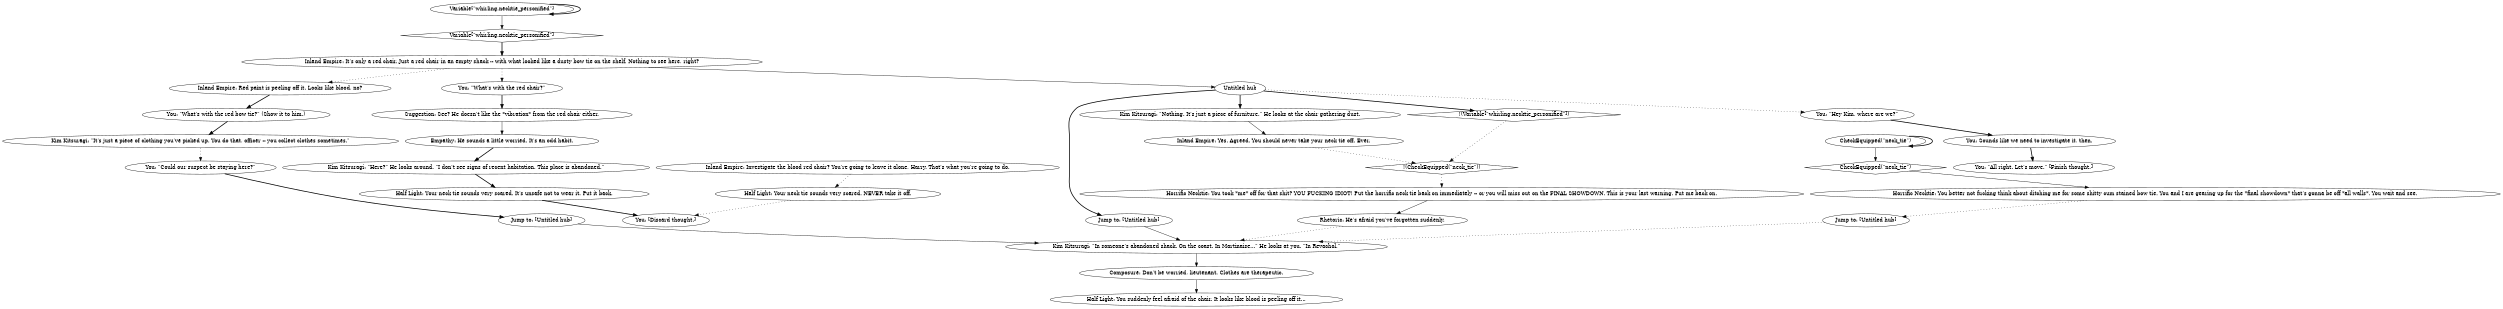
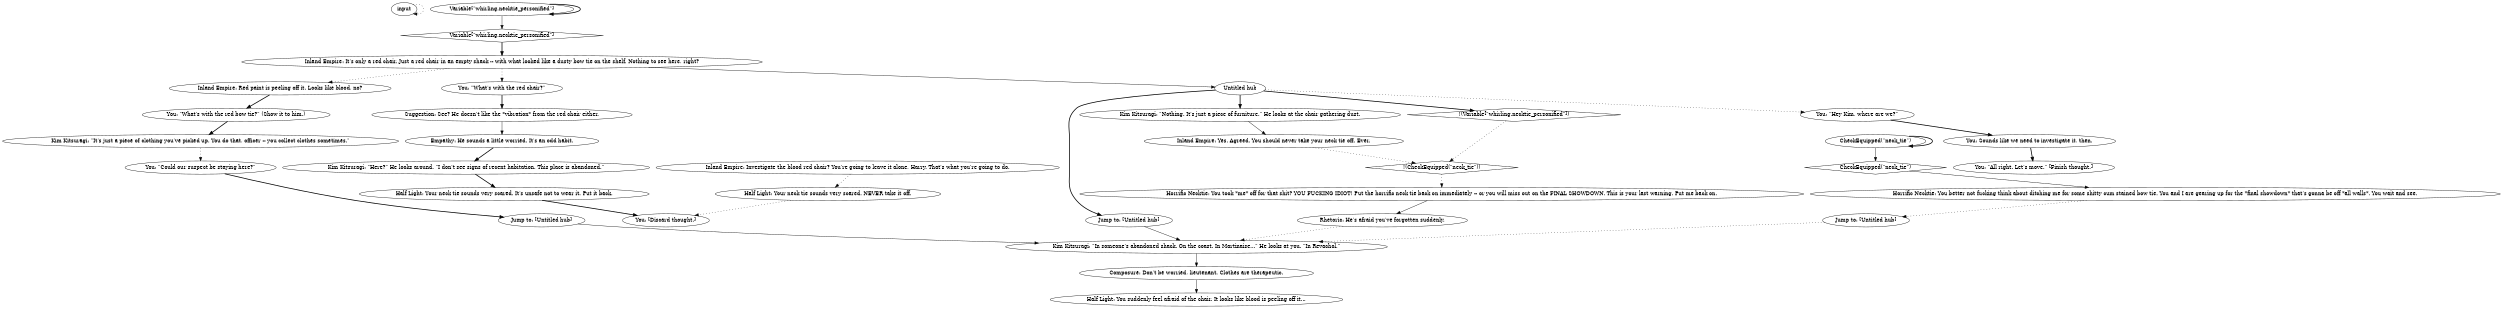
none -> (404, 9)
